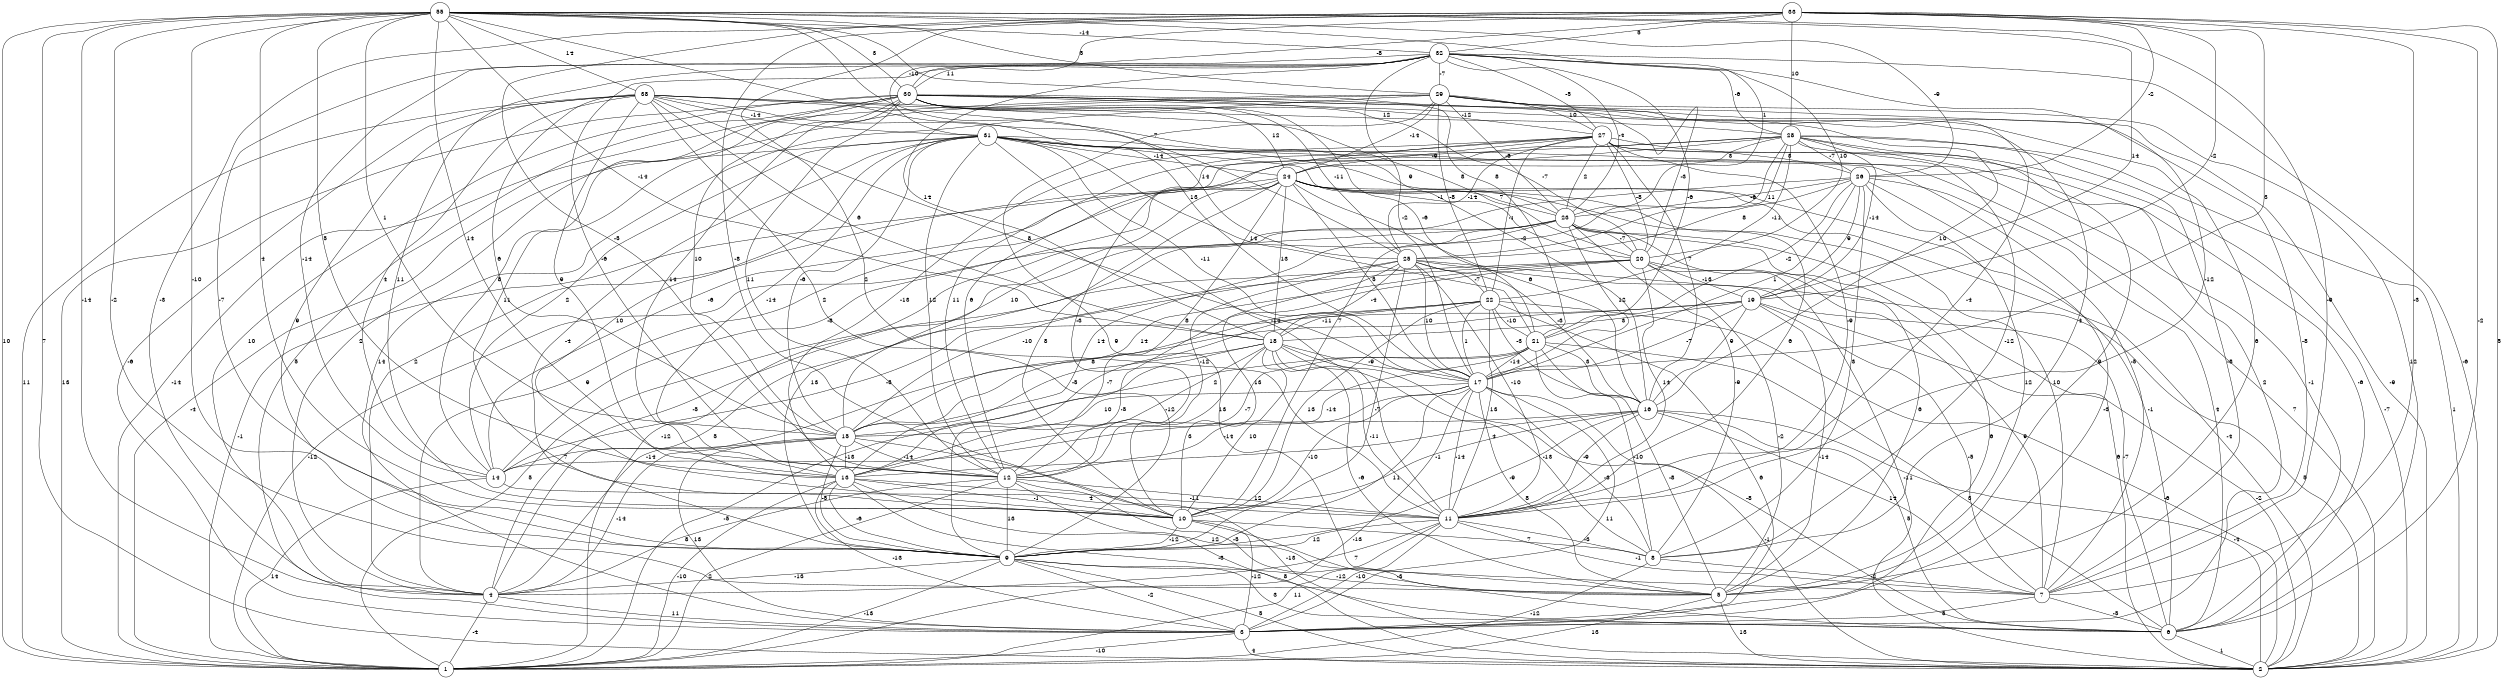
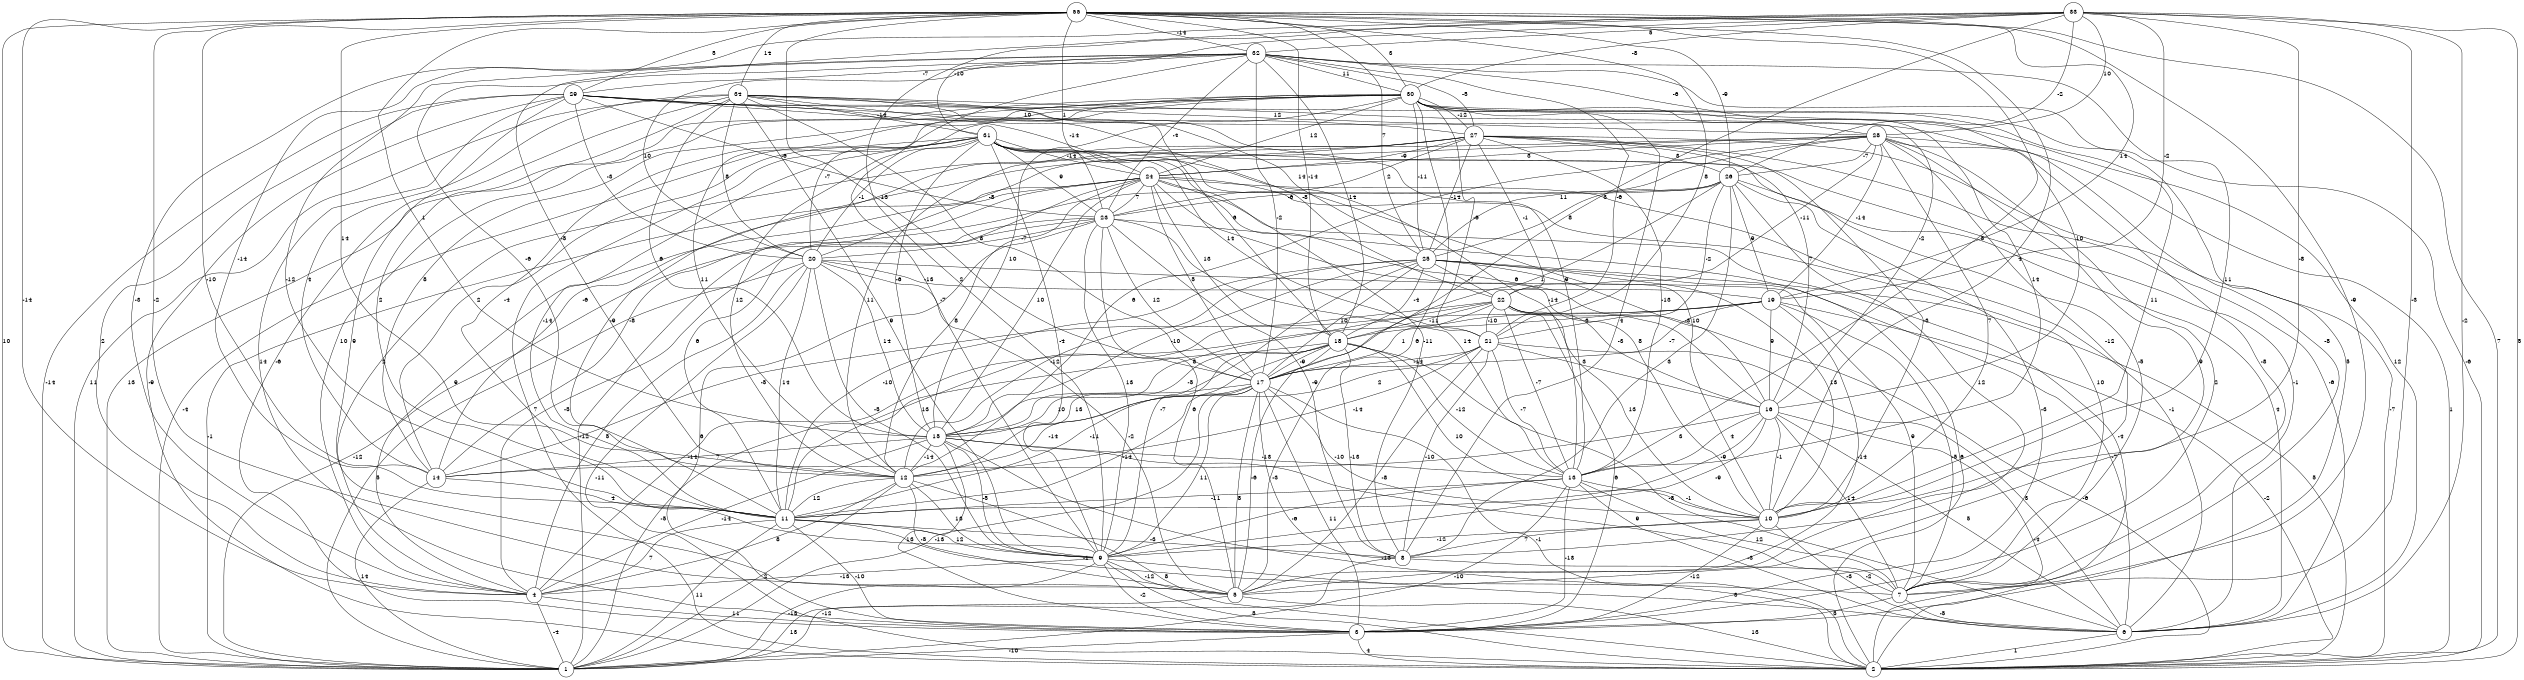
(645, 95) -> (738, 95)
(1226, 282) -> (1305, 248)
none -> (1424, 501)
